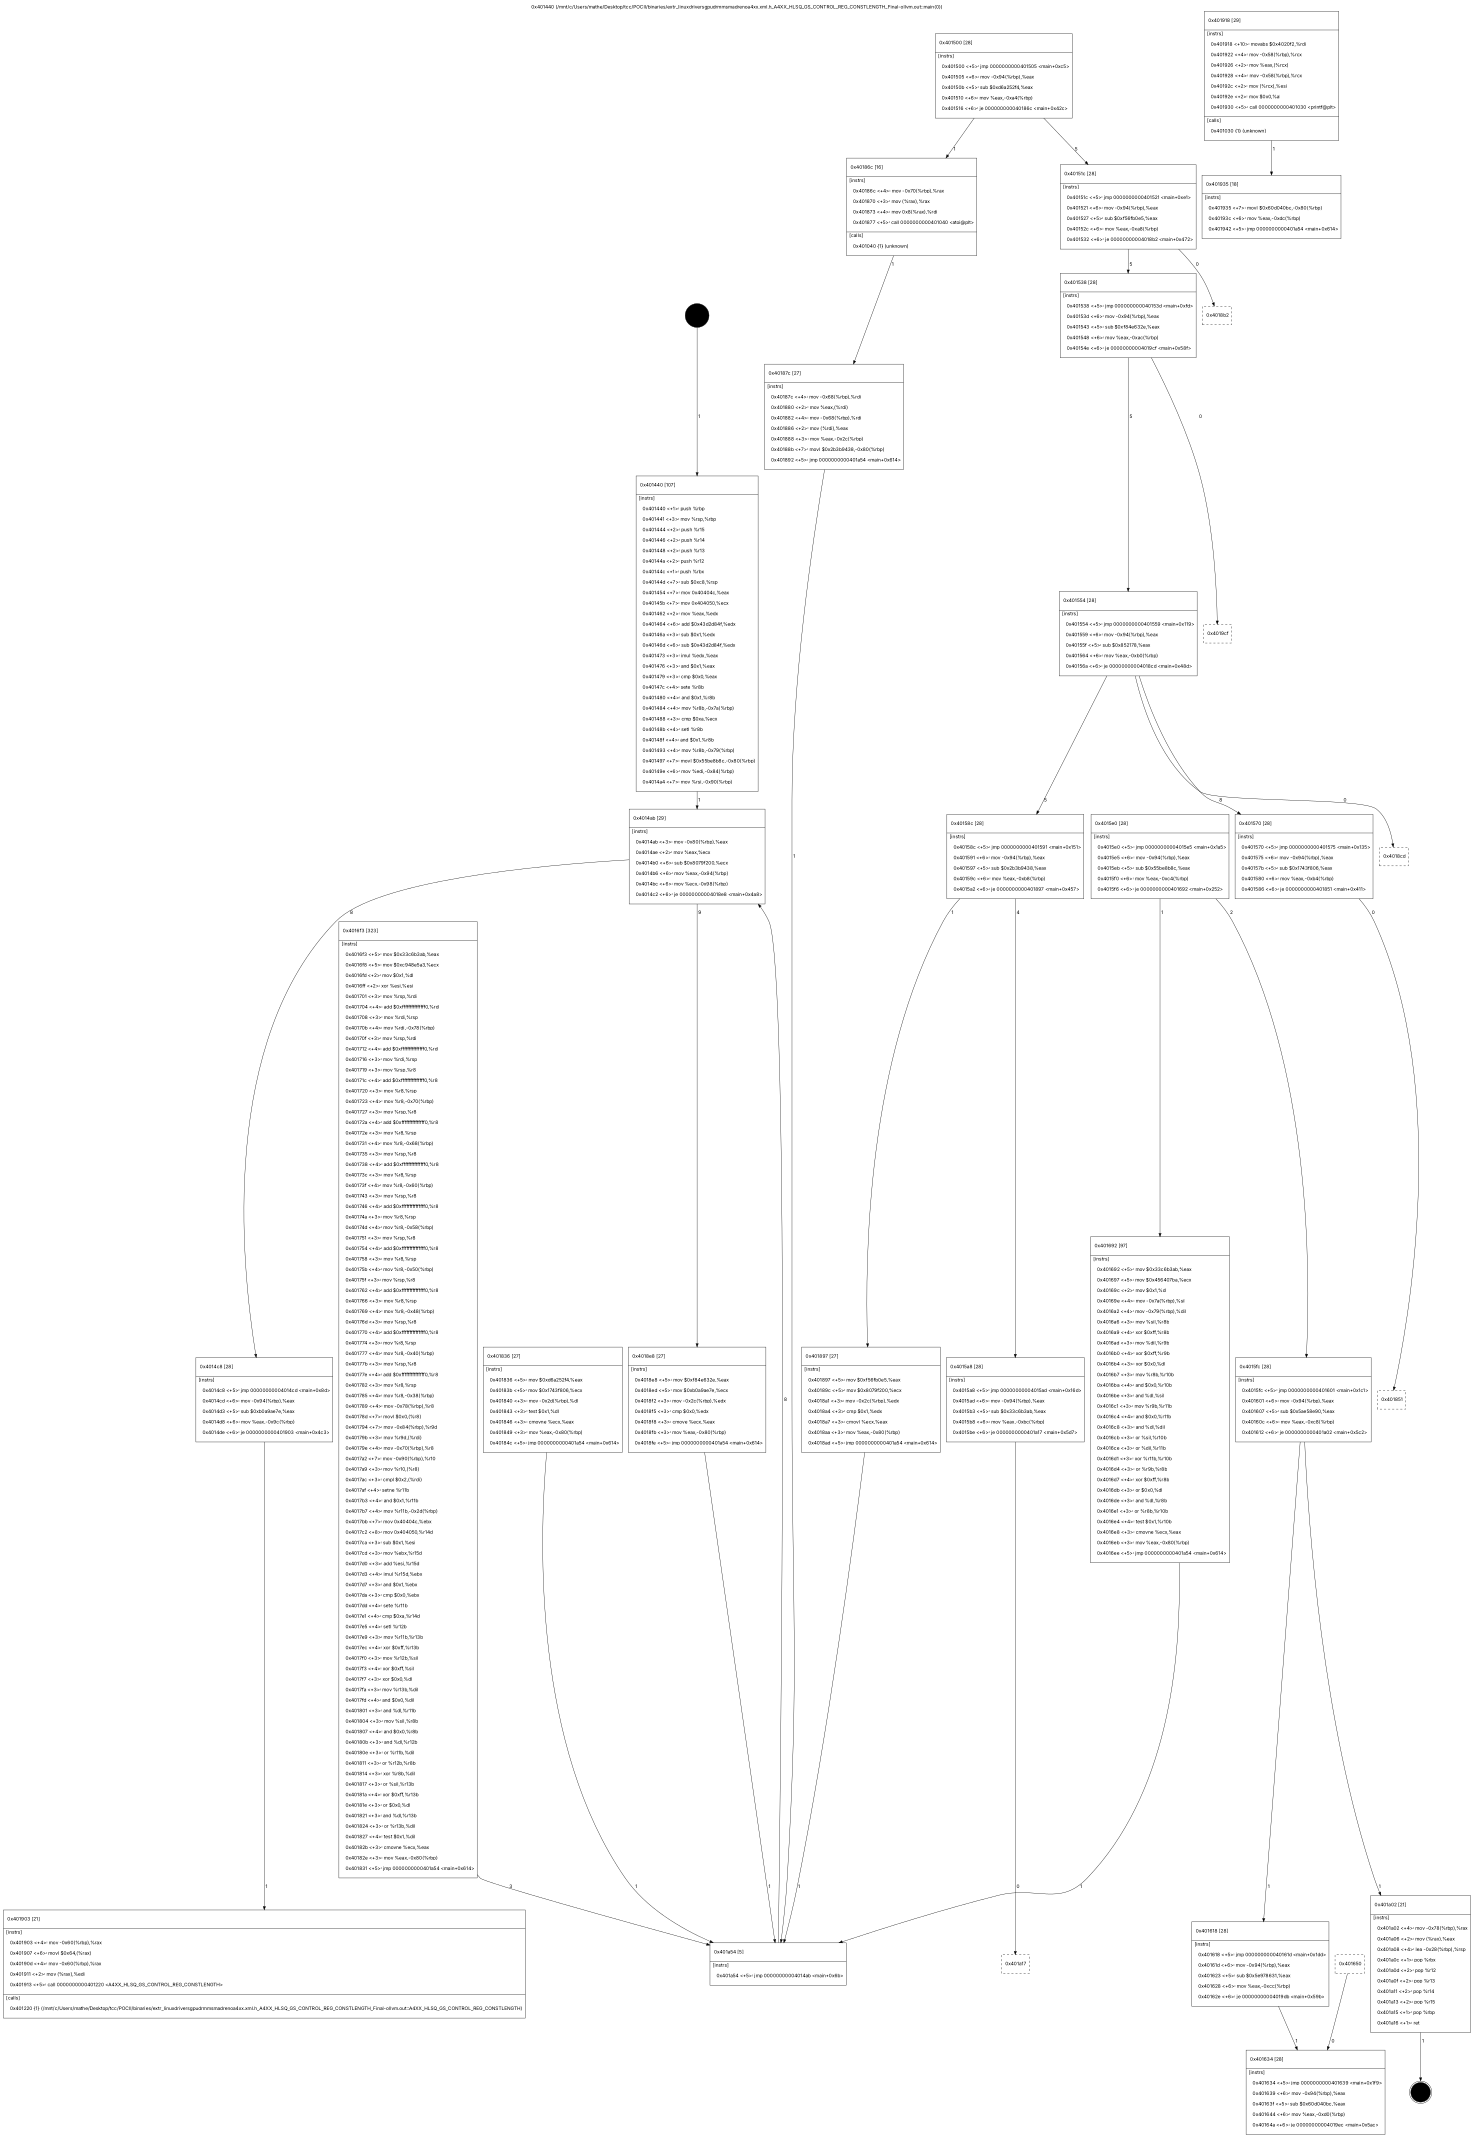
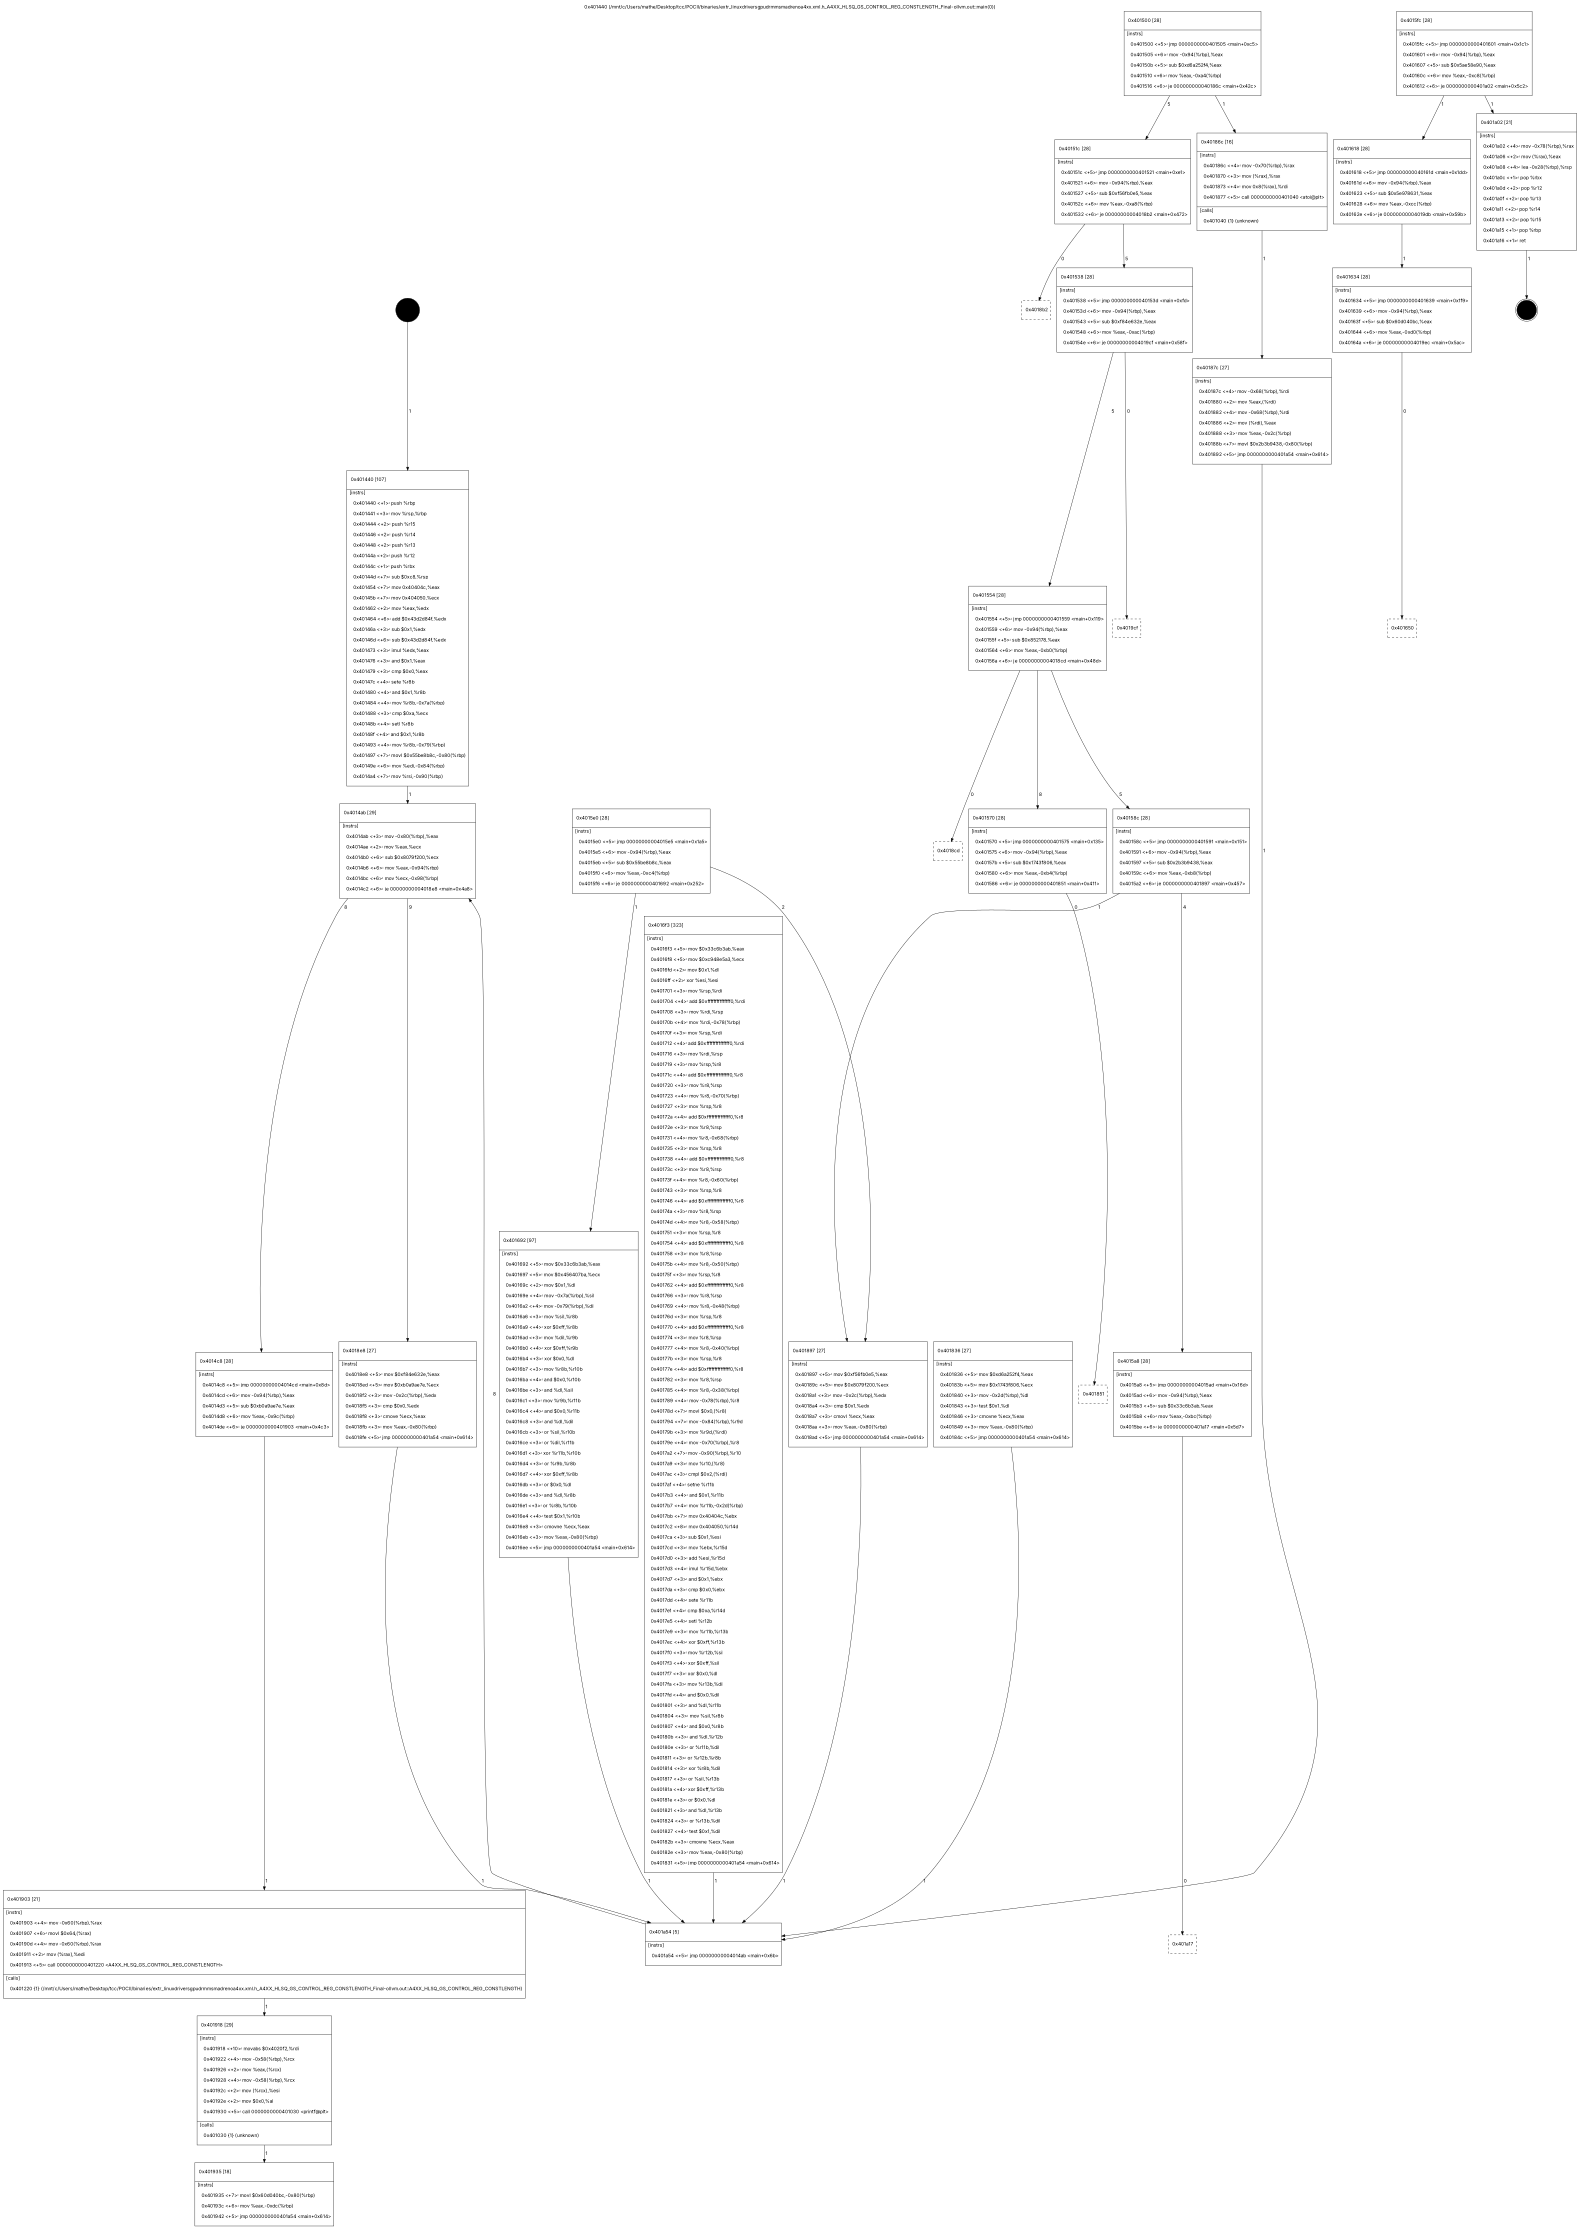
(1294, 1119) -> (854, 1074)
(510, 1887) -> (715, 1881)
none -> (264, 2005)
(1338, 2010) -> (1402, 484)
